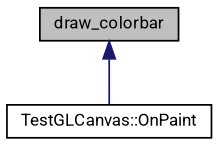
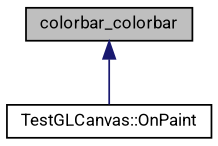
(109, 24) -> (109, 24)
